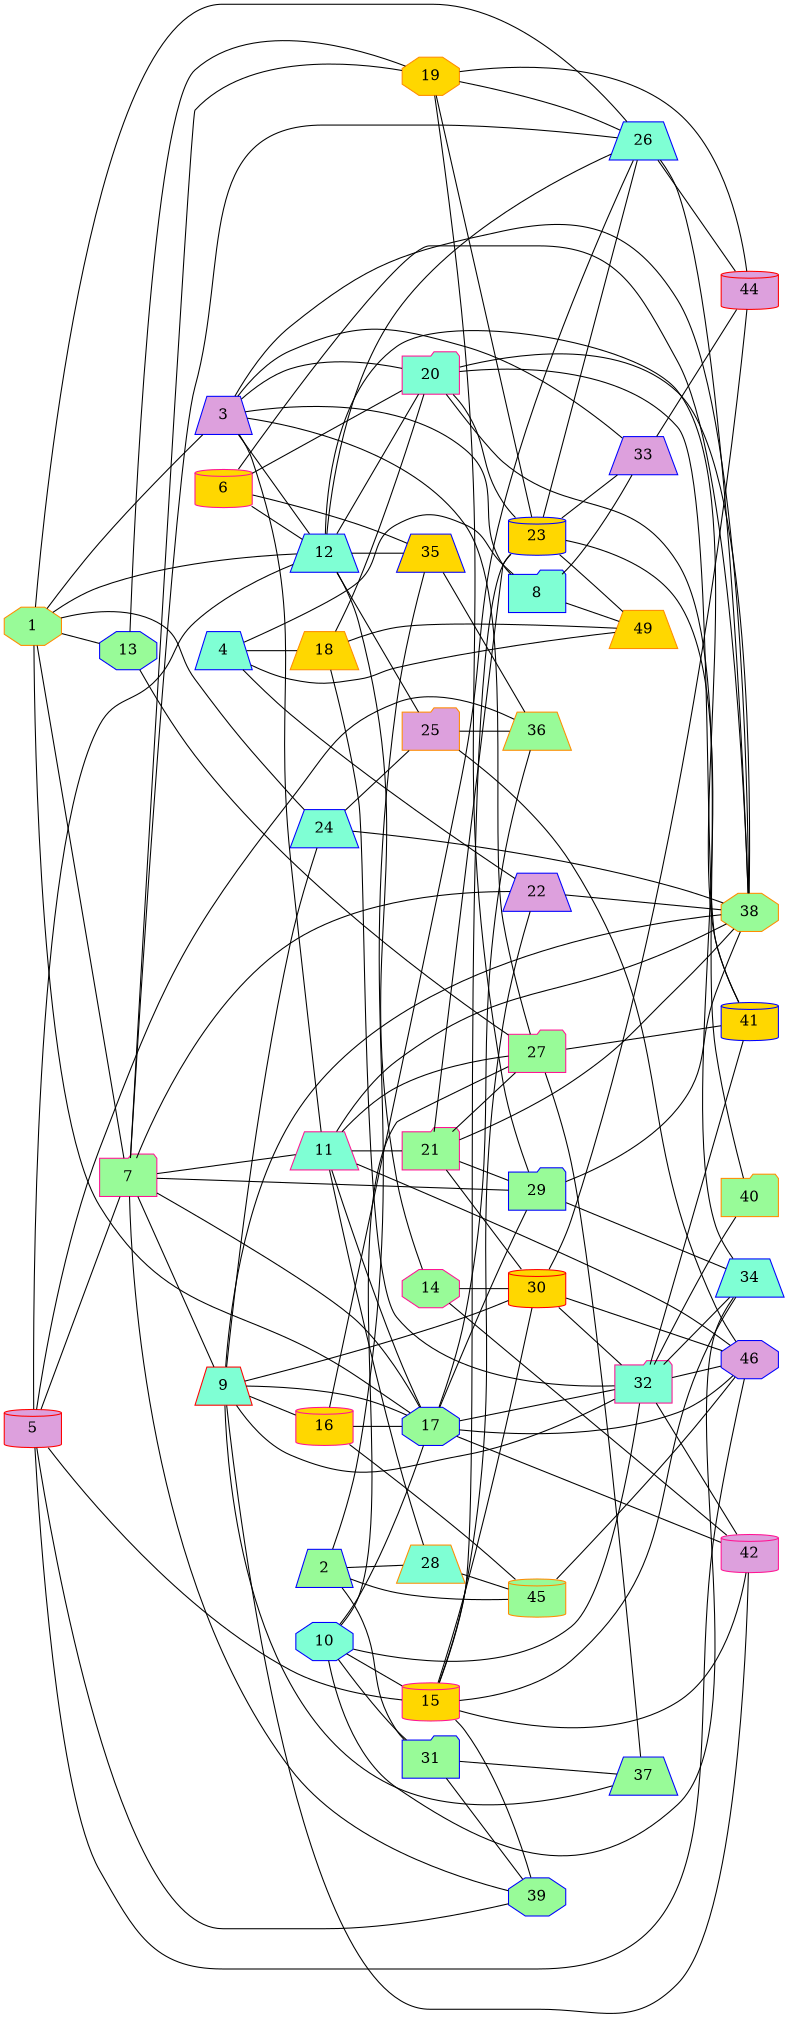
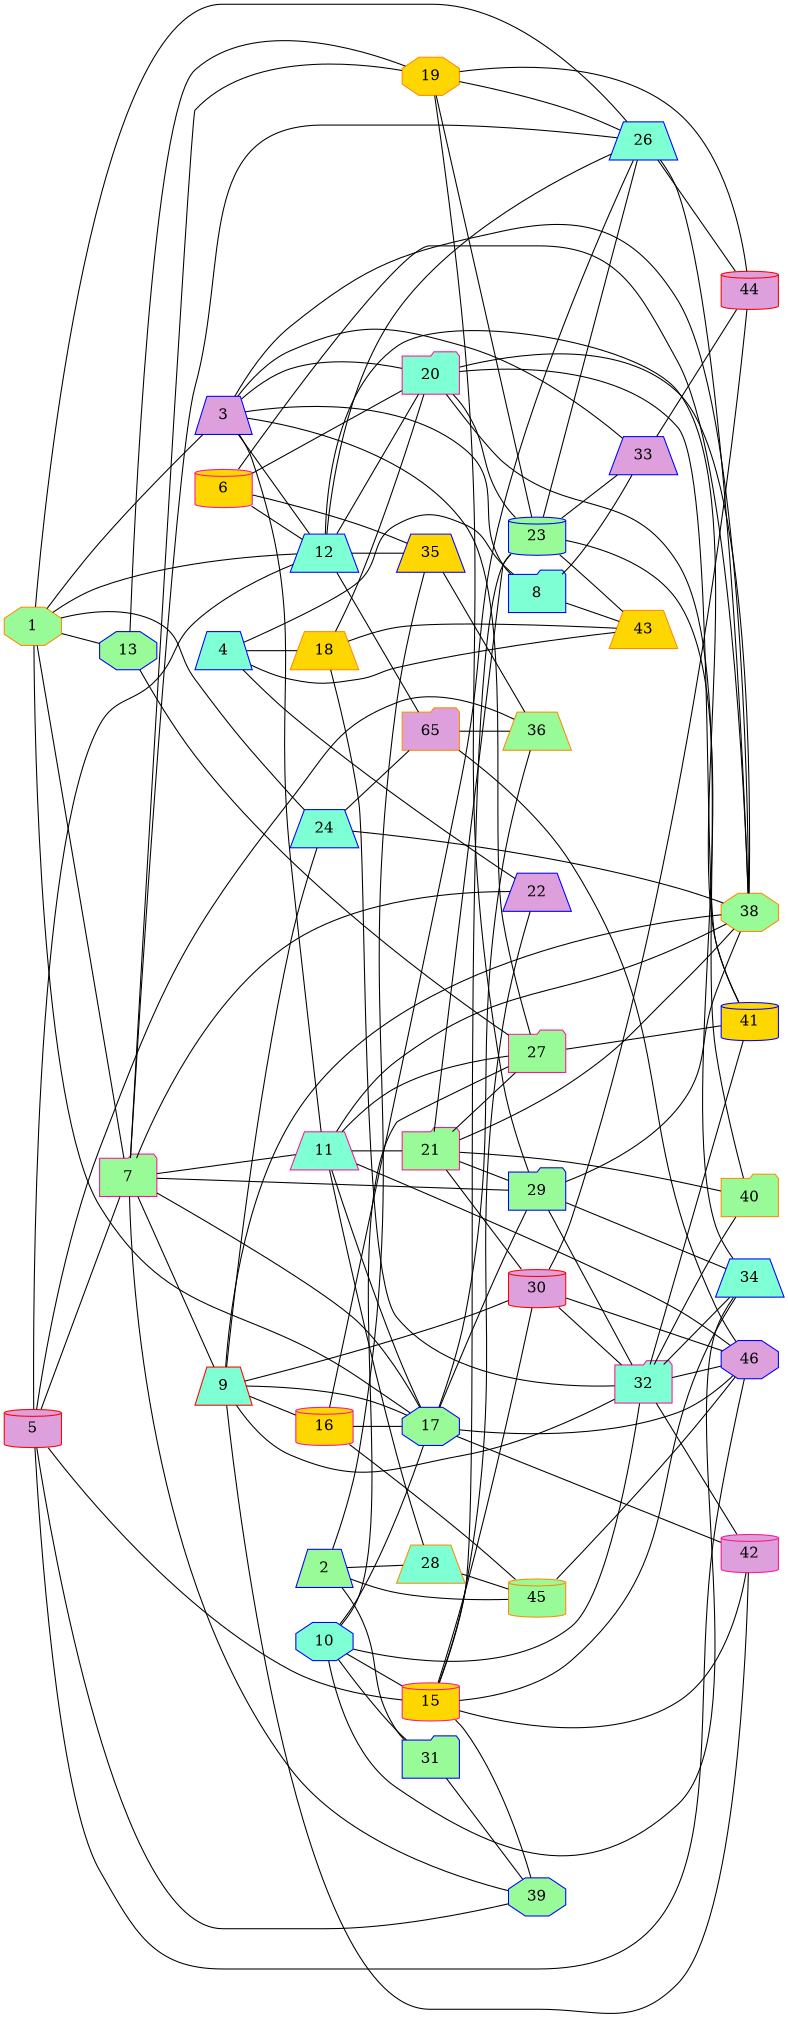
(537, 536) -> (537, 536)
(643, 629) -> (643, 629)
(431, 731) -> (431, 731)
(643, 902) -> none
none -> (578, 1164)
(431, 1289) -> none
(537, 1289) -> (537, 1289)
(537, 1405) -> (590, 1288)
(643, 1776) -> none
